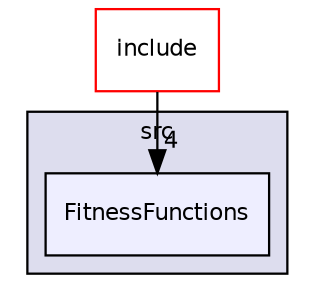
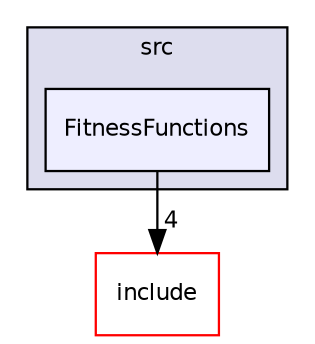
(157, 125) -> (157, 204)
